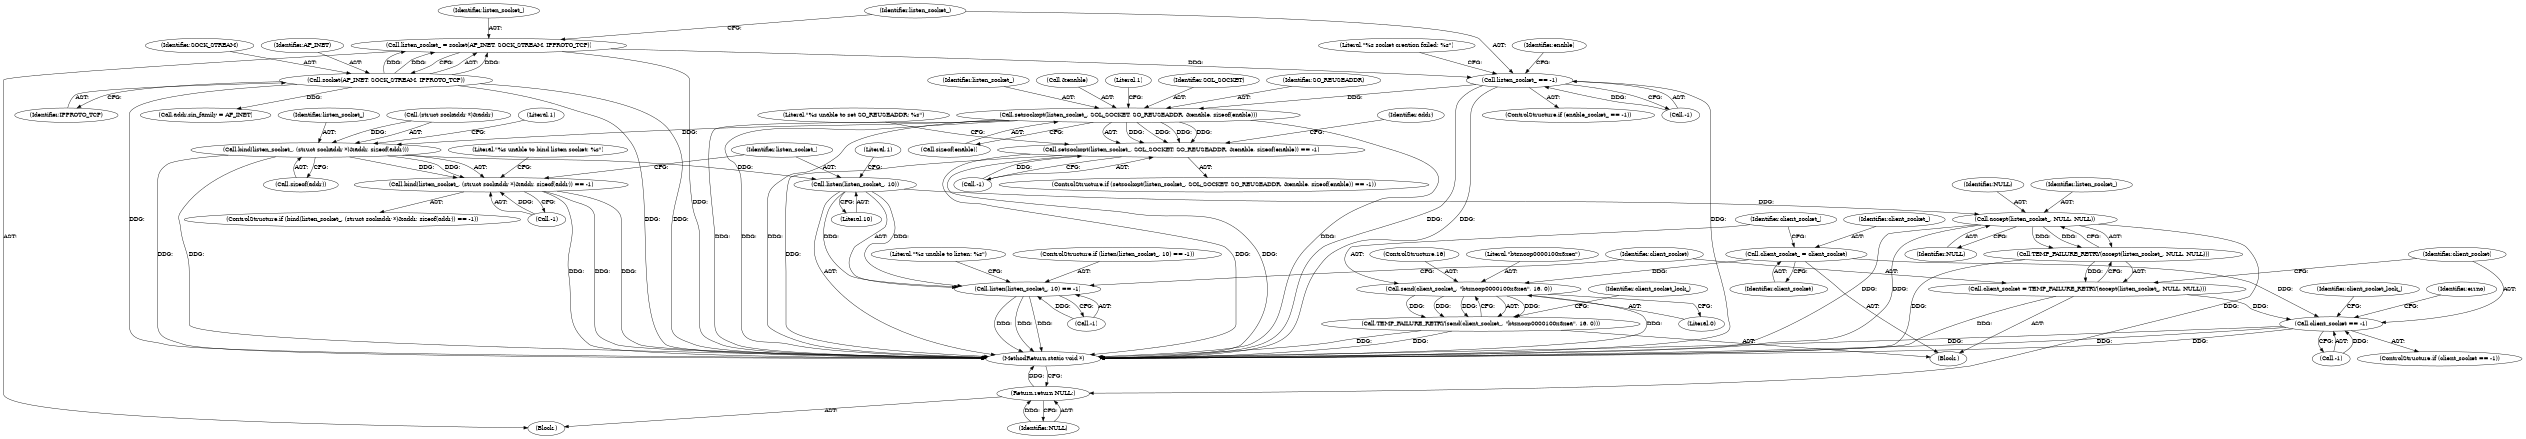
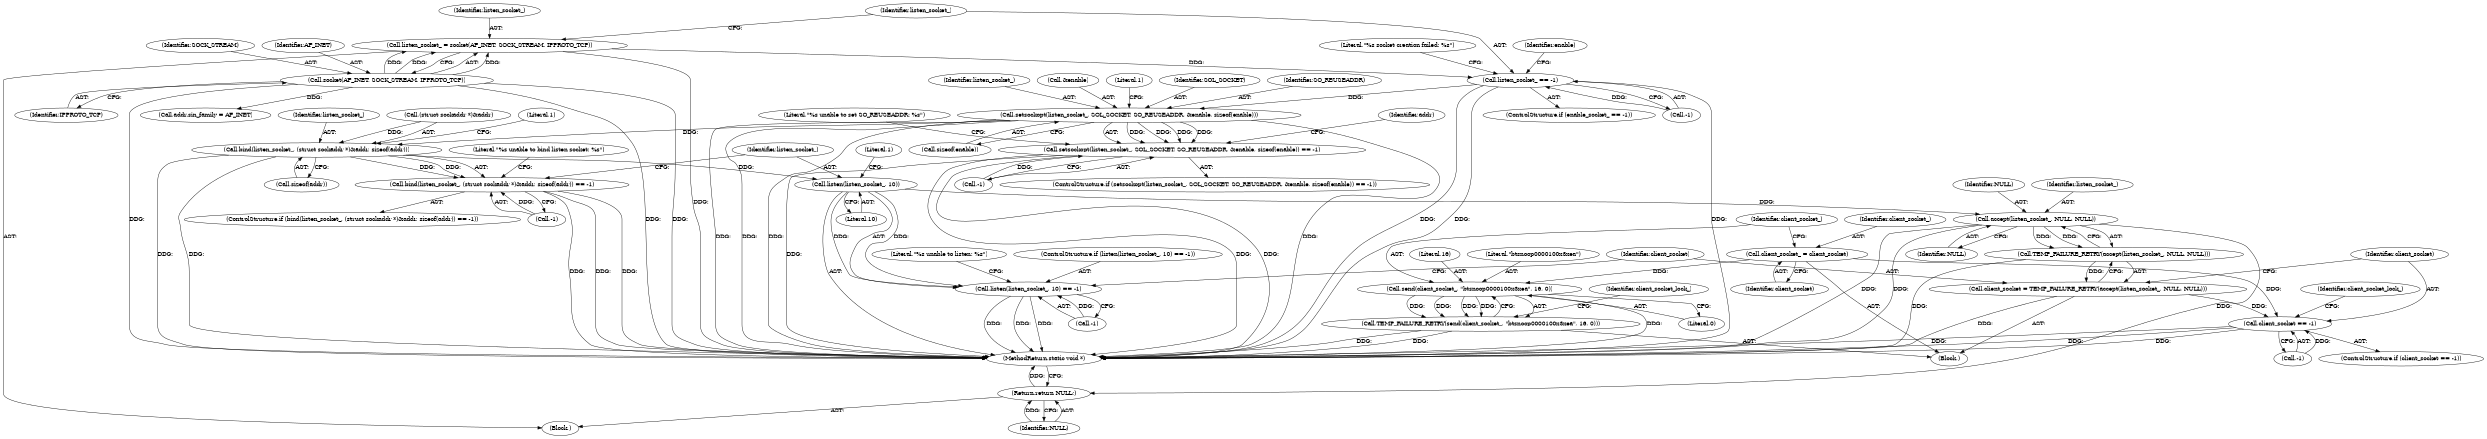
(1414, 254) -> (1435, 254)
(2462, 289) -> none
